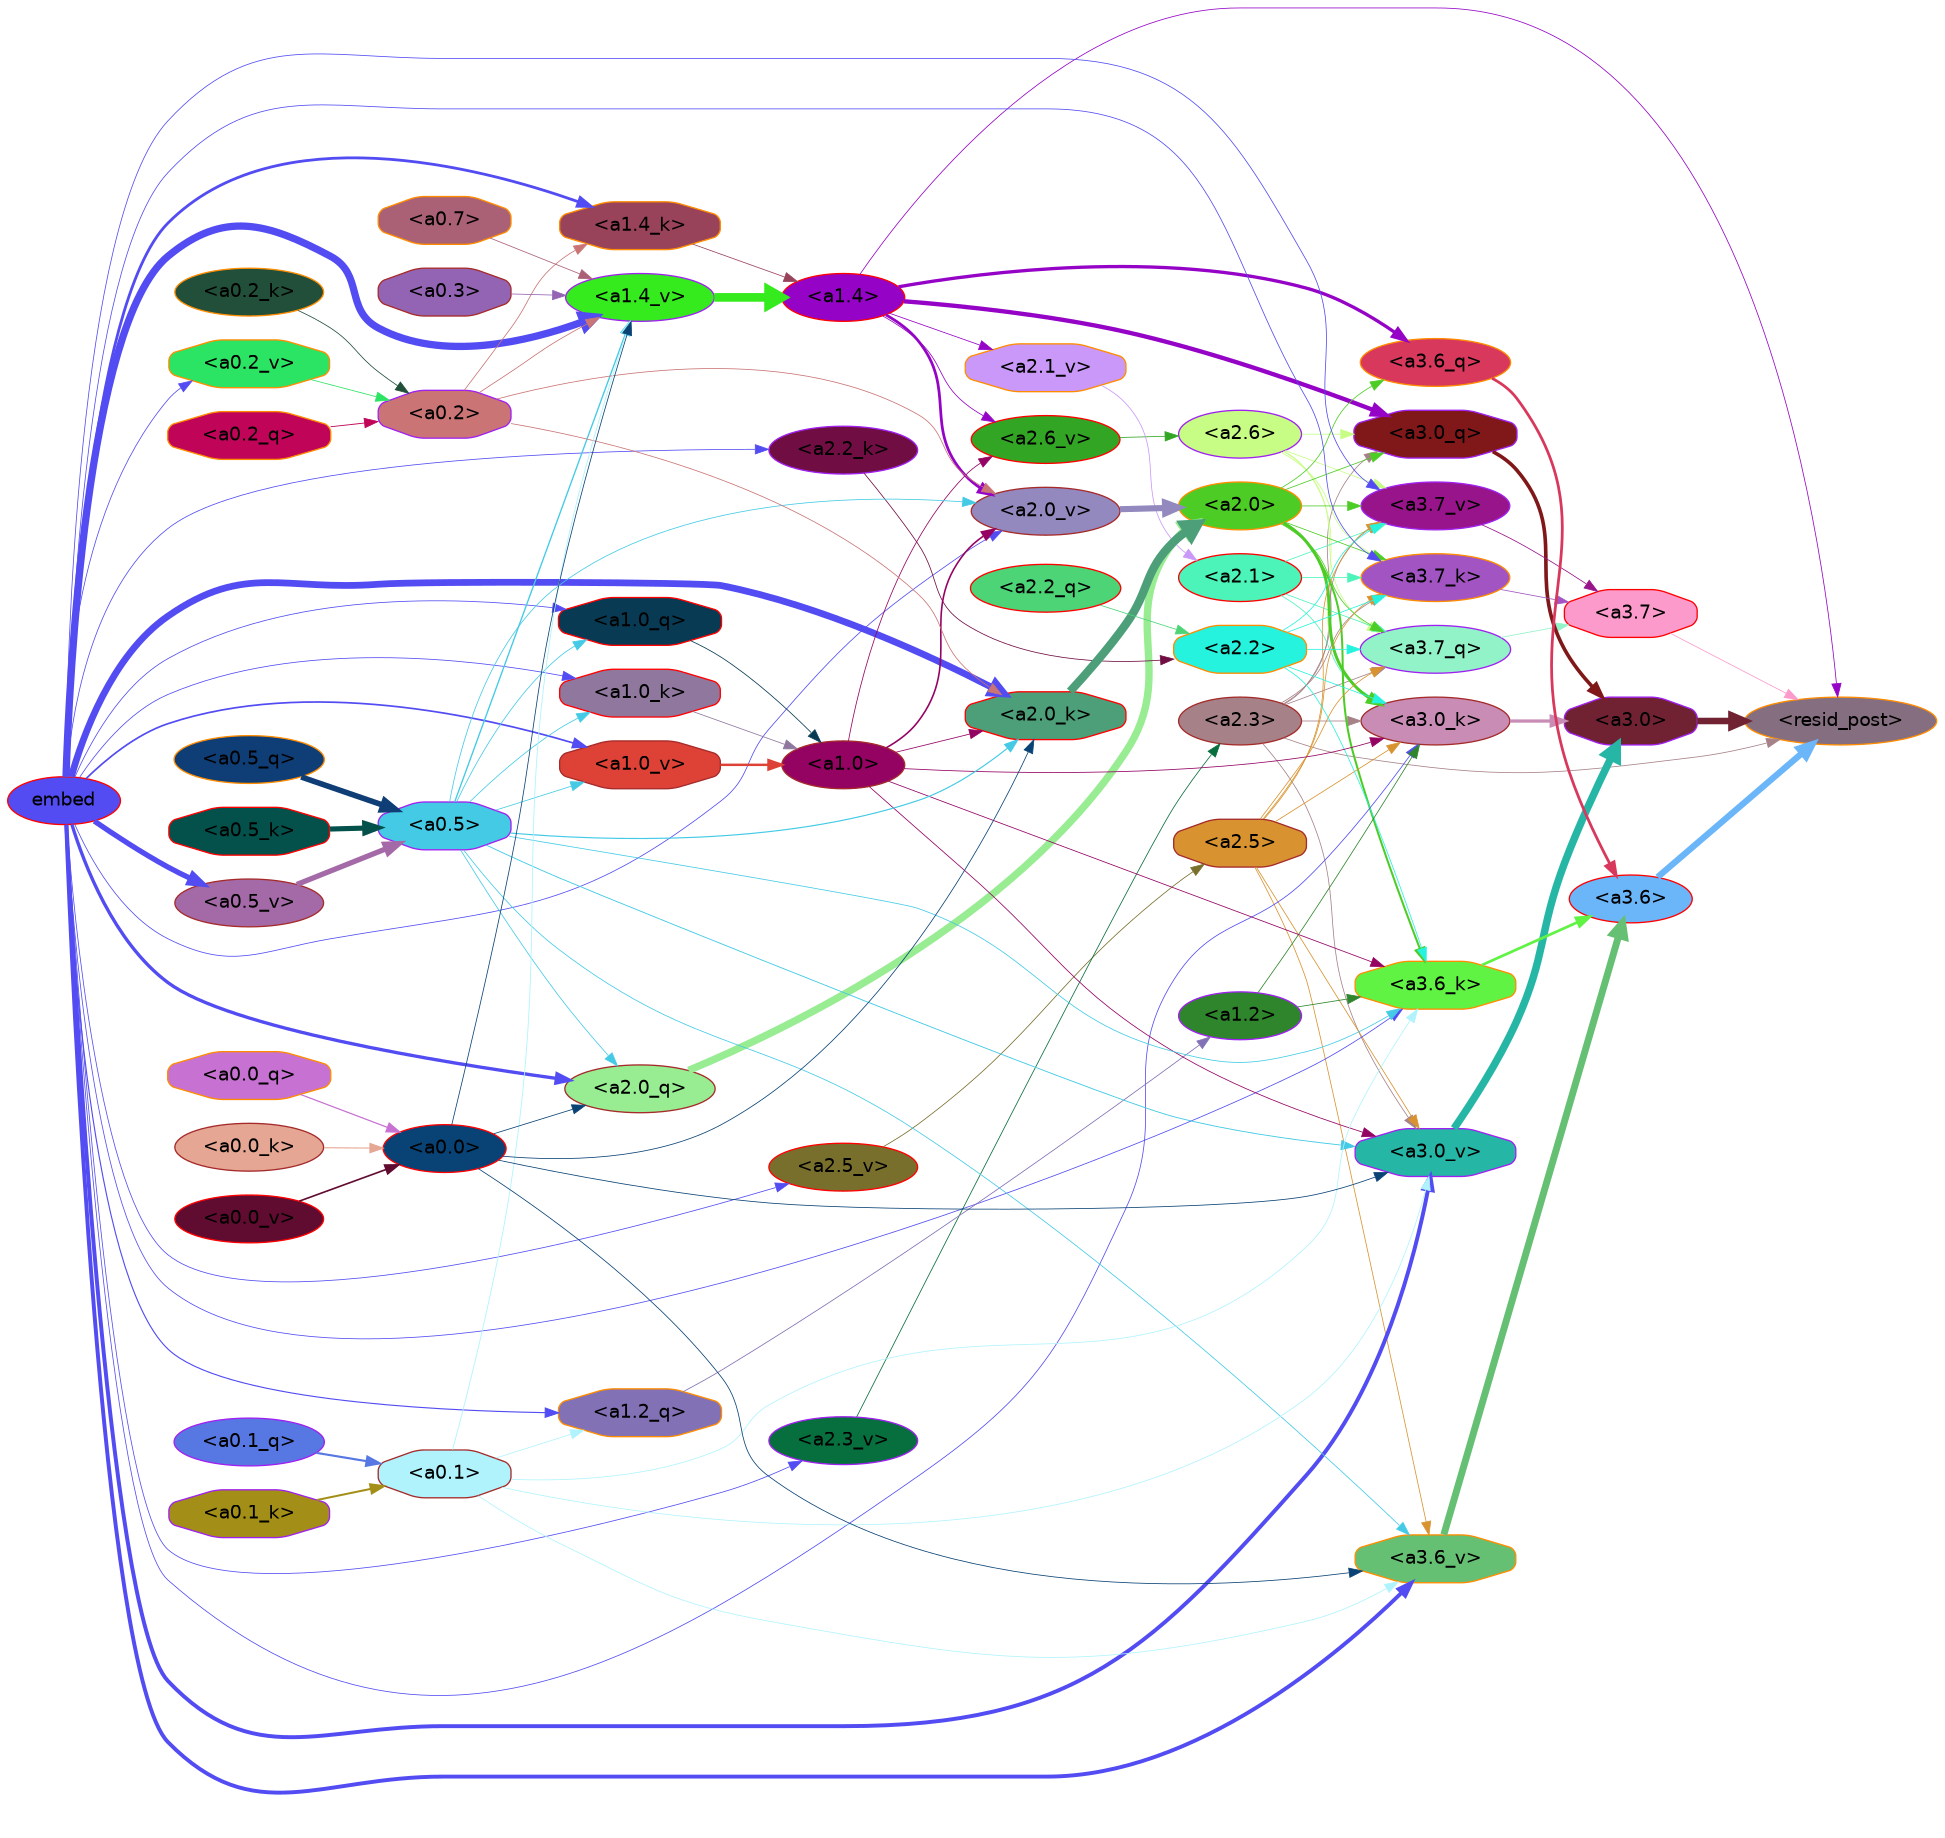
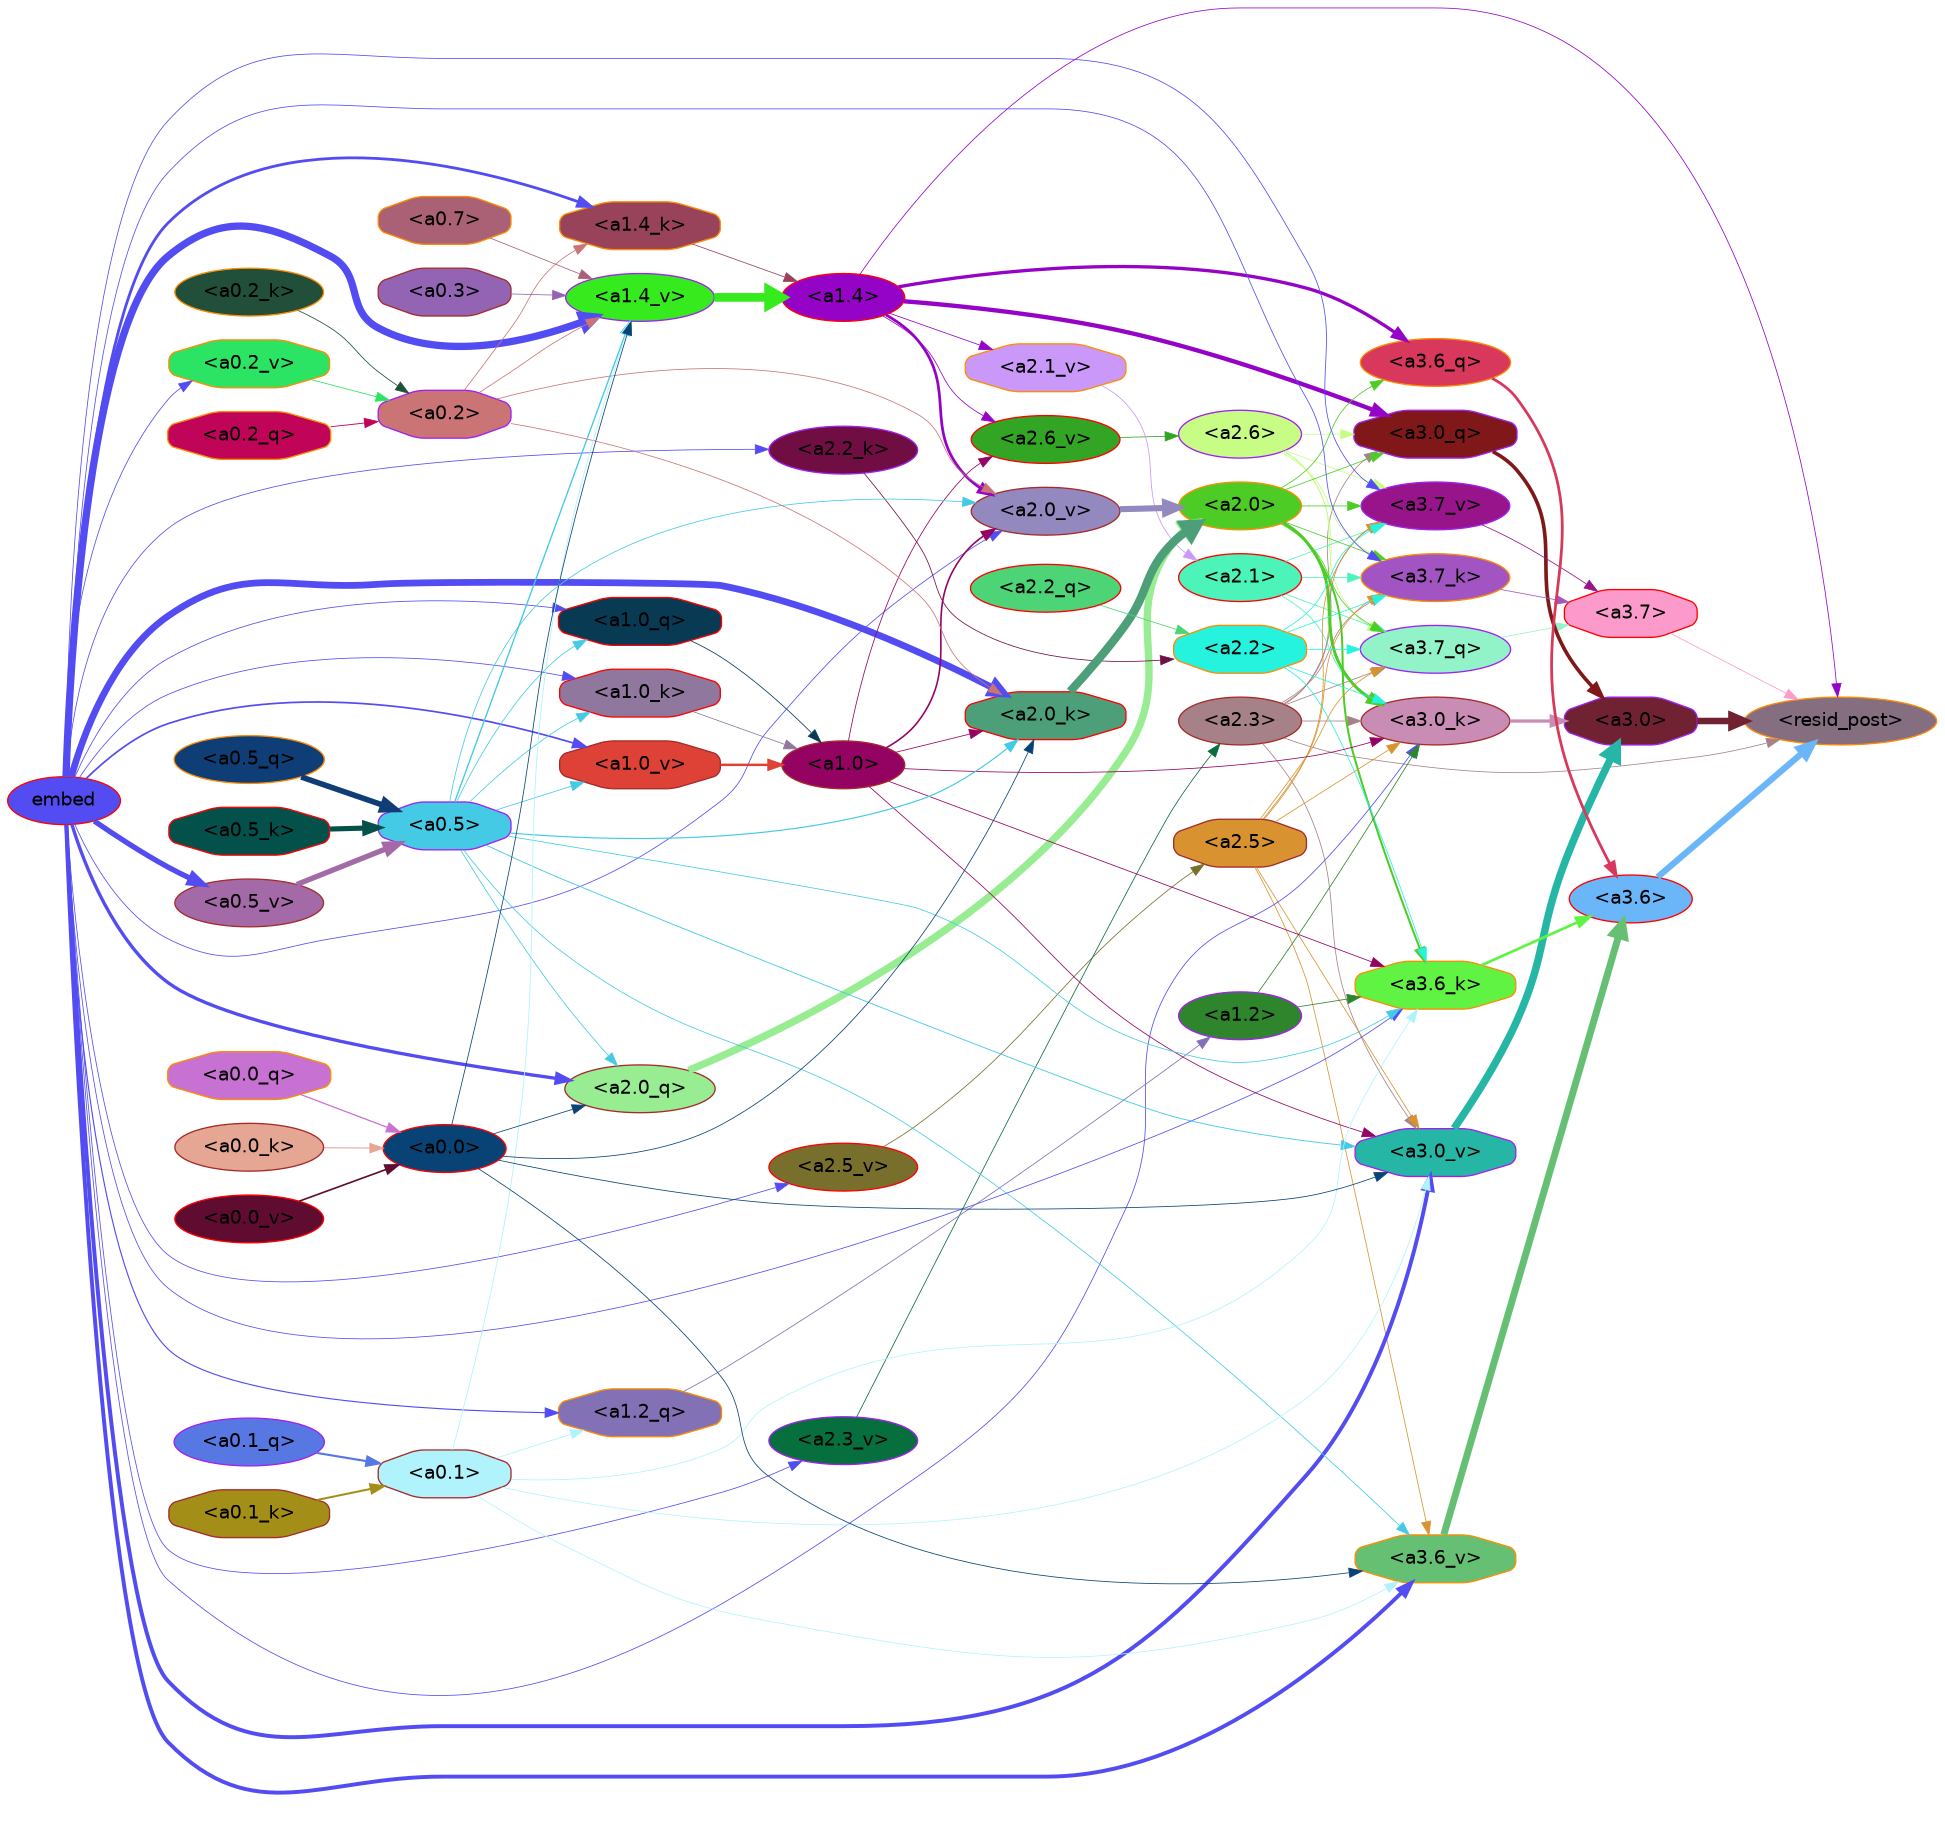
(249, 1514) -> (249, 1514)
